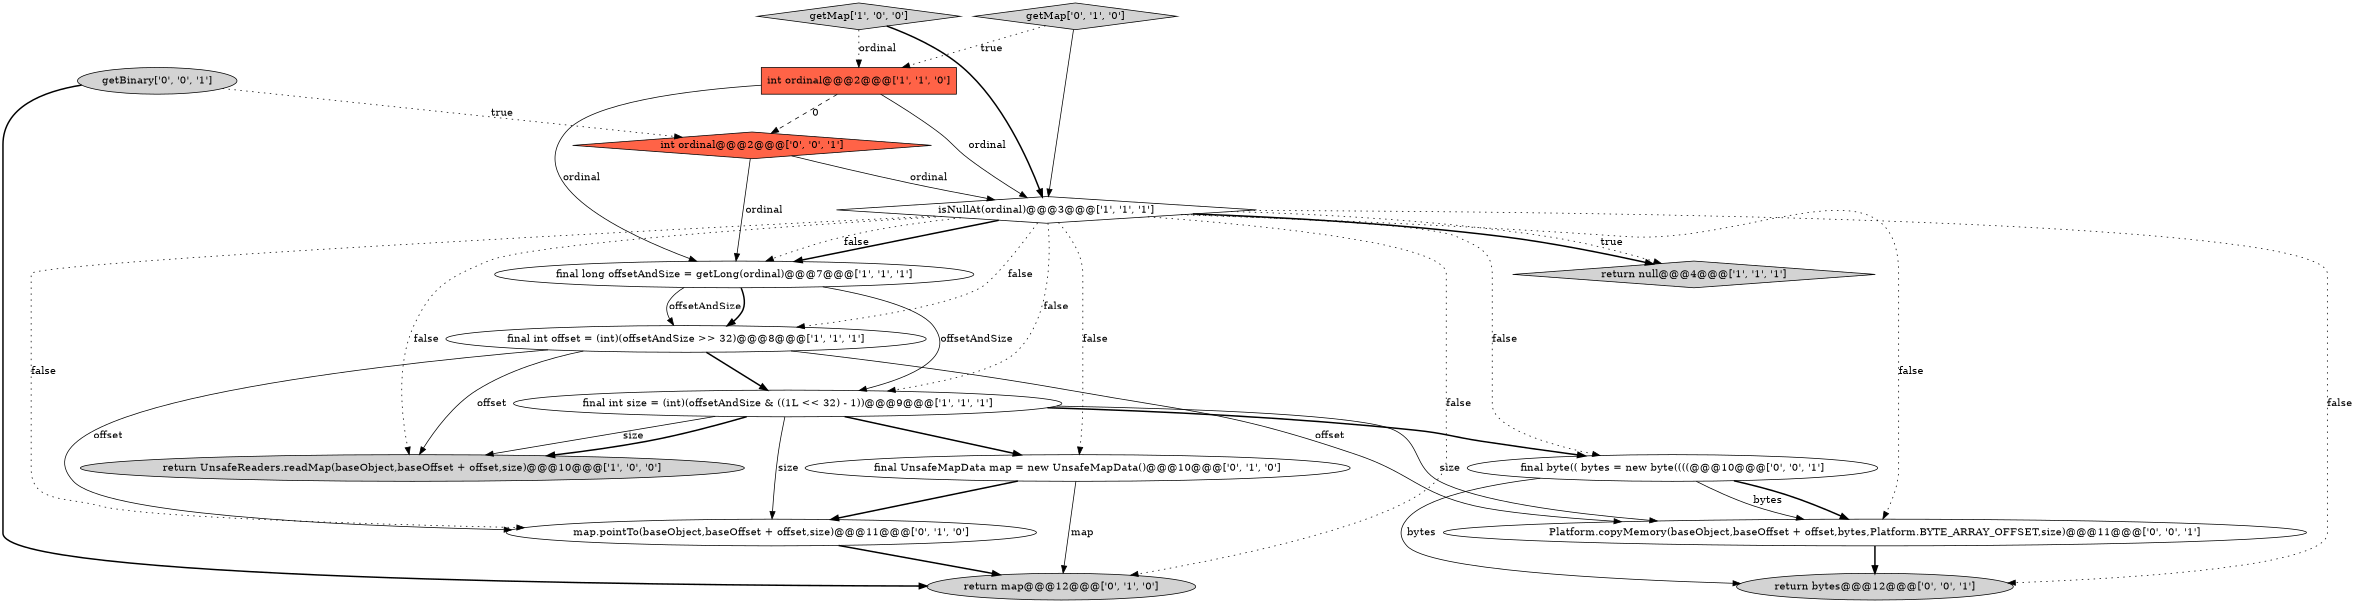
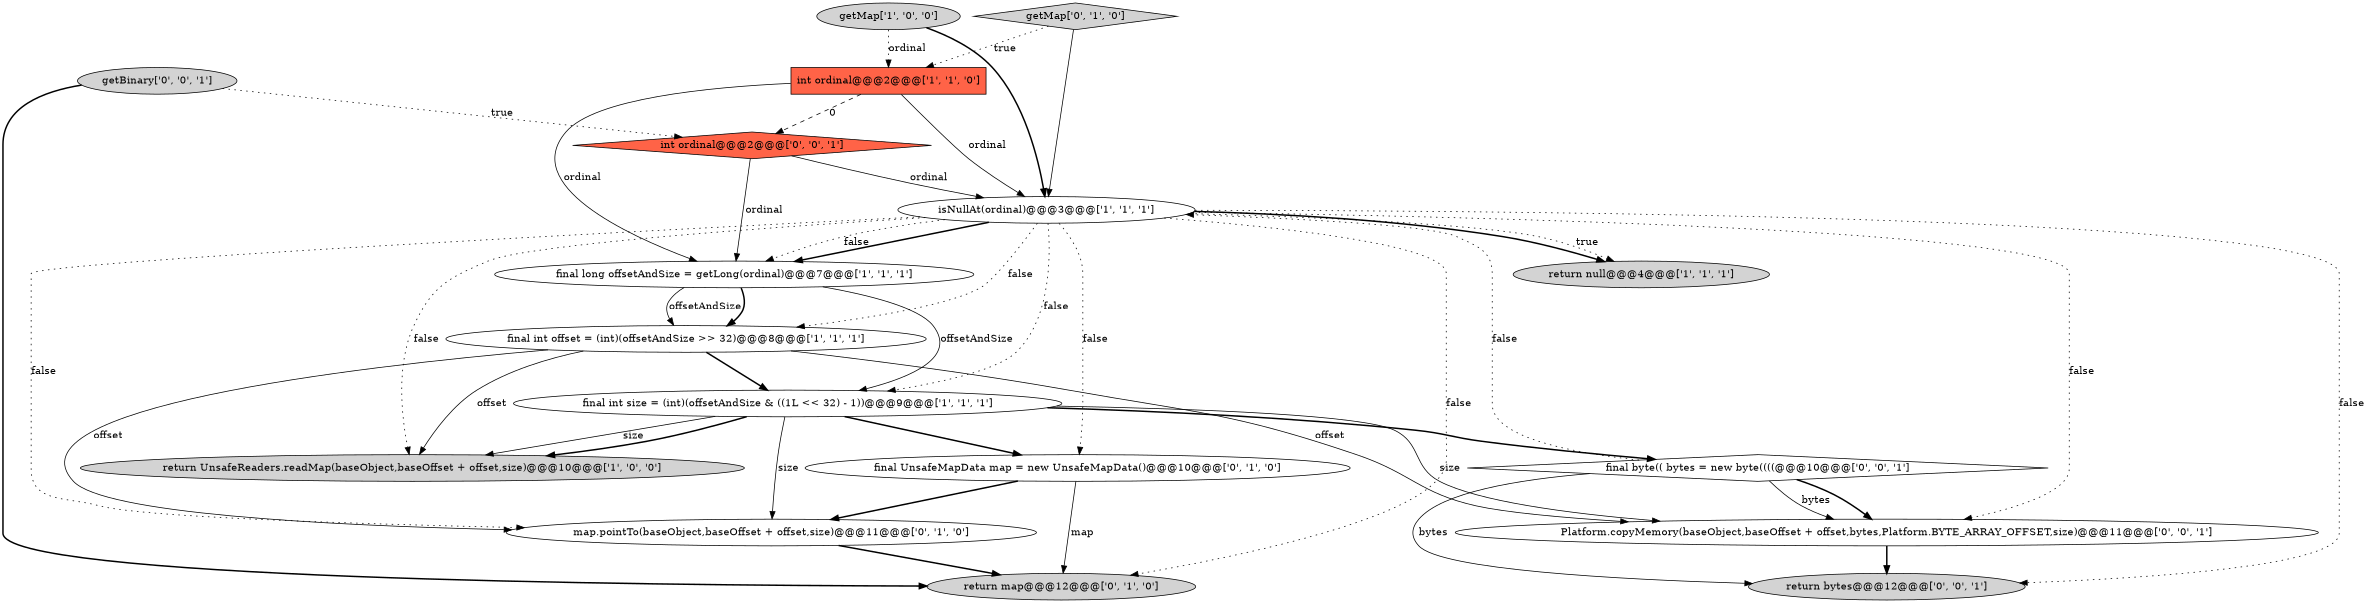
(859, 16) -> (889, 16)
(1046, 210) -> (1046, 210)
(1470, 243) -> (1490, 262)
(1694, 274) -> (1641, 274)
(1672, 468) -> (1758, 468)
